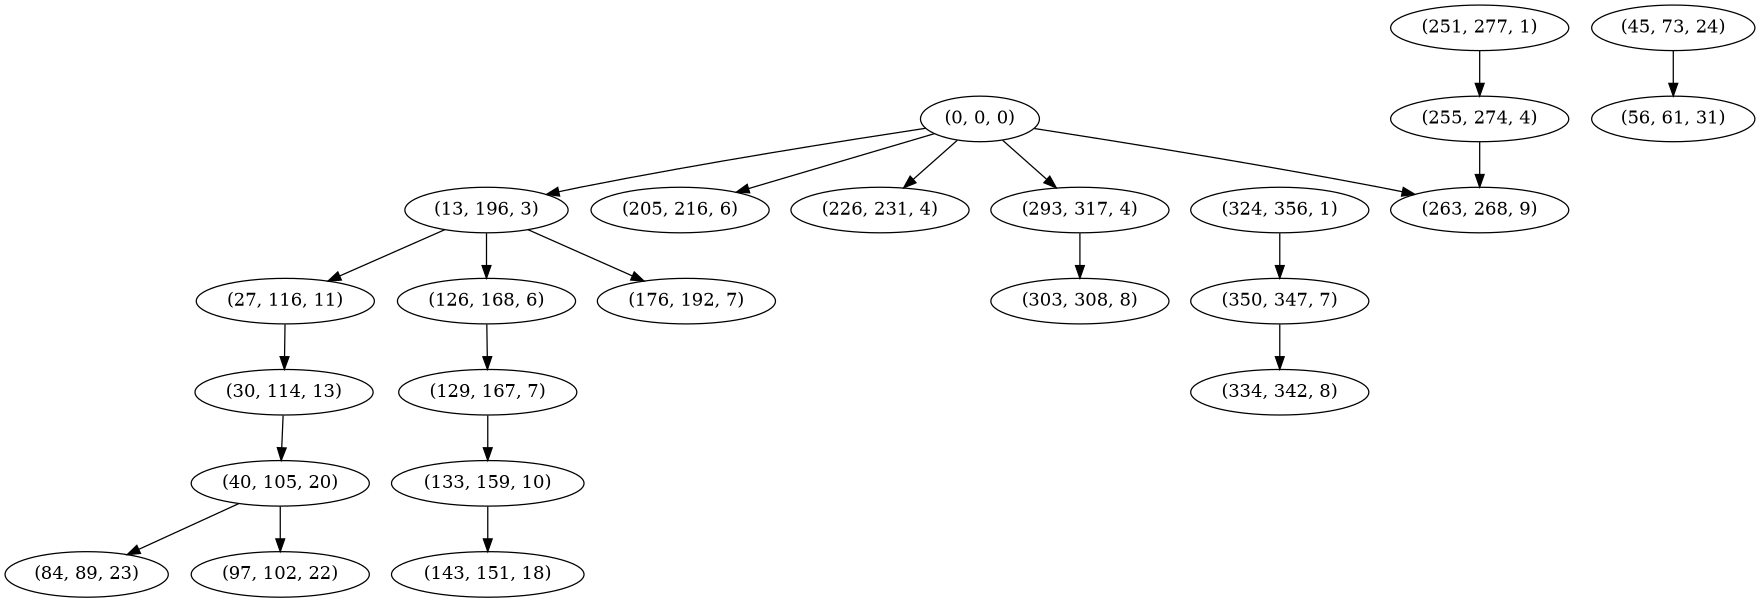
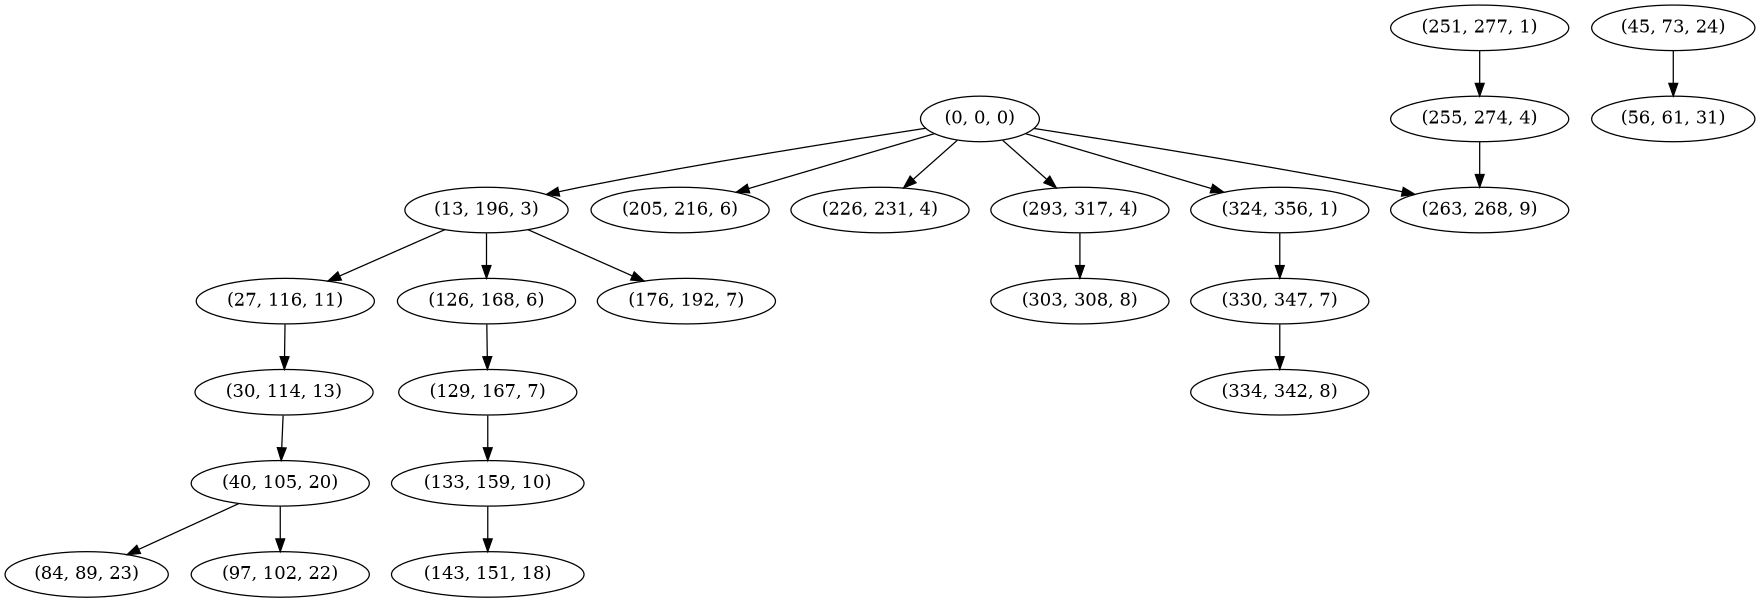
none -> (1118, 161)
(1280, 301) -> (1280, 301)
